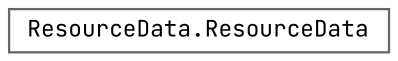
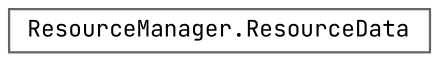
(199, 31) -> (220, 31)
